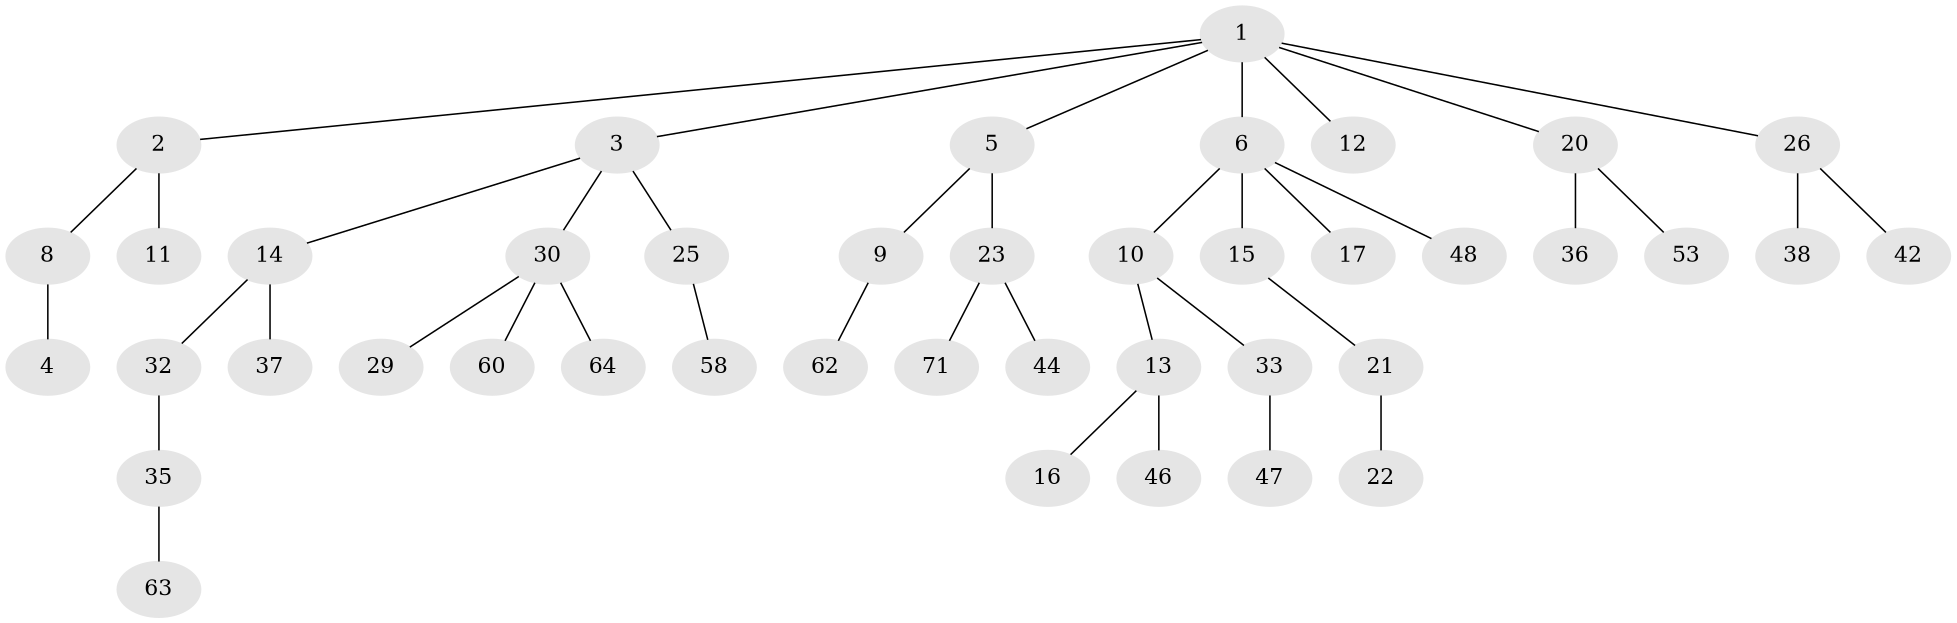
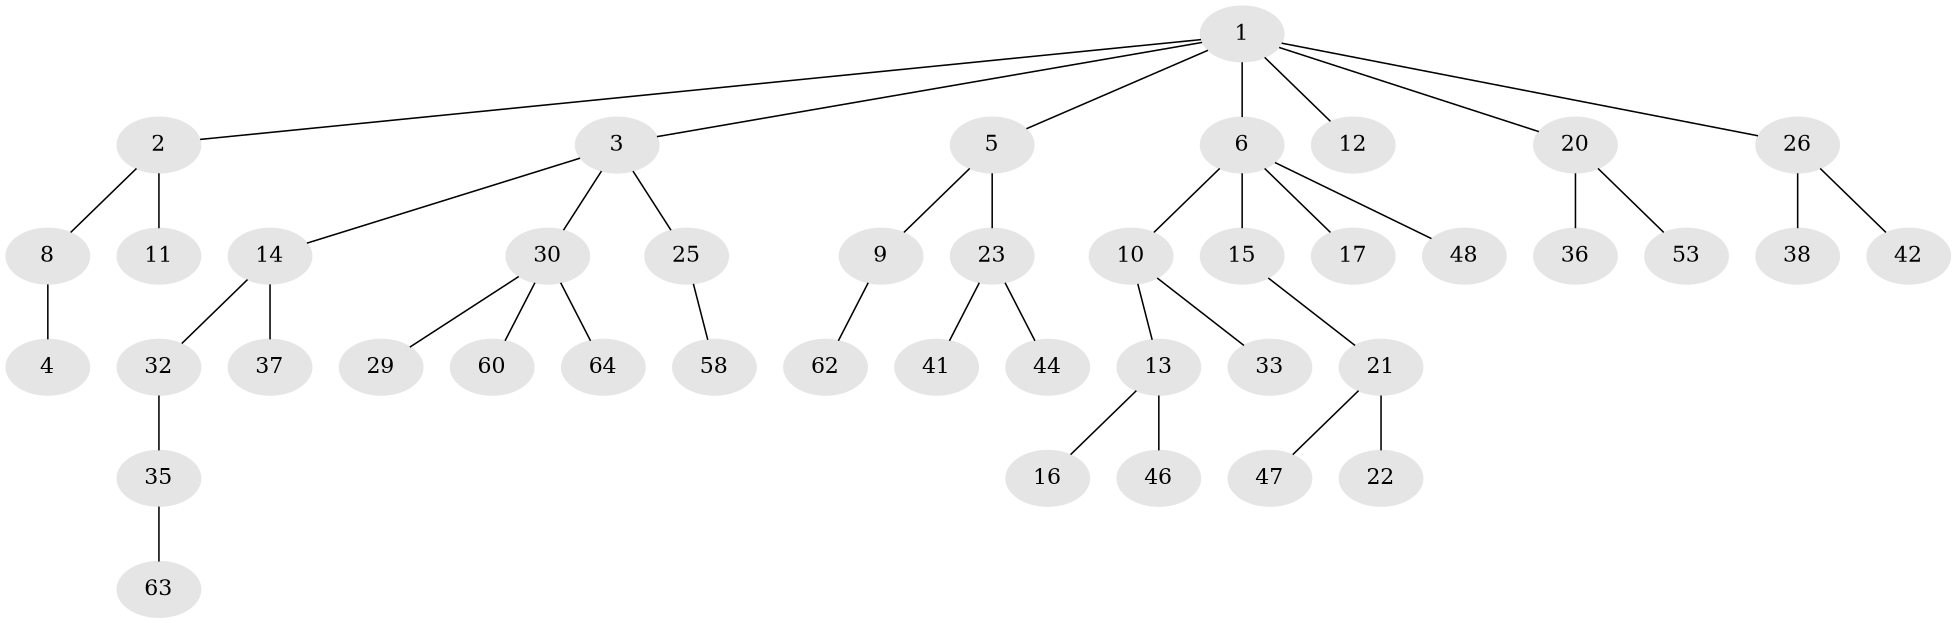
(937, 367) -> (937, 367)
(1270, 423) -> (1326, 423)
